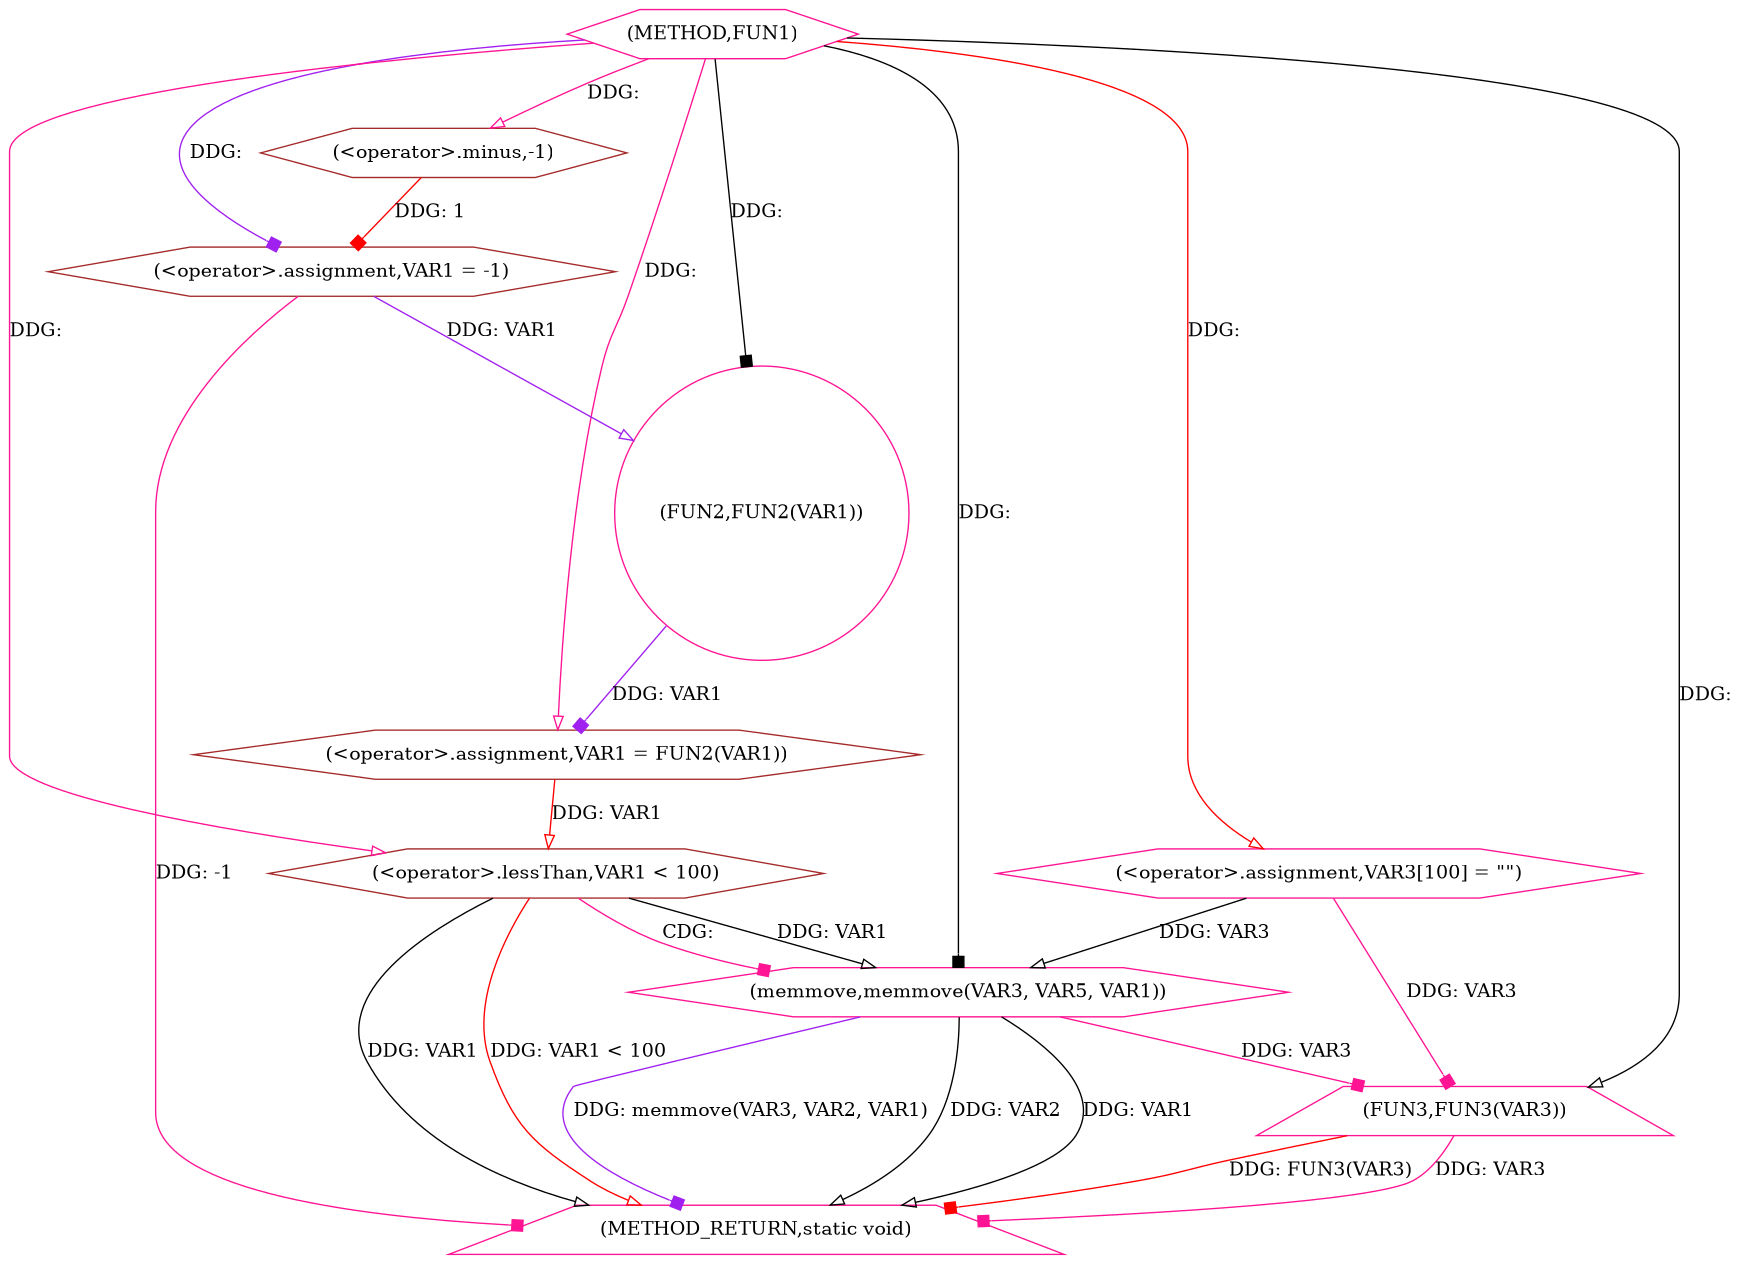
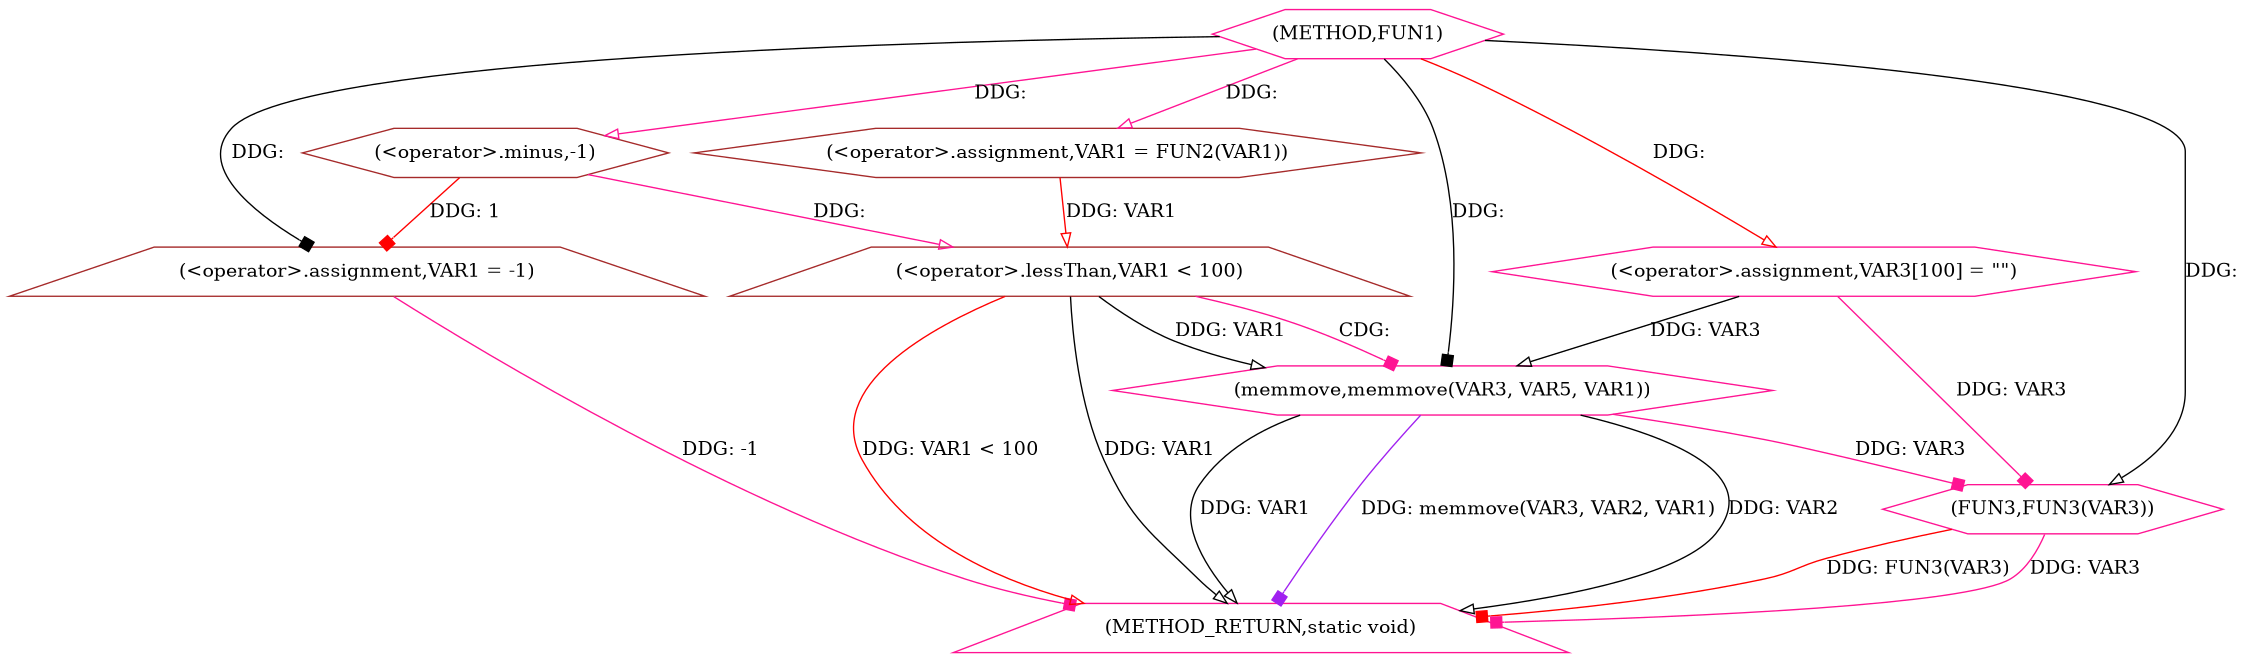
(277, 84) -> (647, 57)
(332, 272) -> (357, 272)
(10, 343) -> (763, 209)
(762, 513) -> none
(546, 873) -> (1070, 272)
(1465, 1111) -> (2053, 509)
